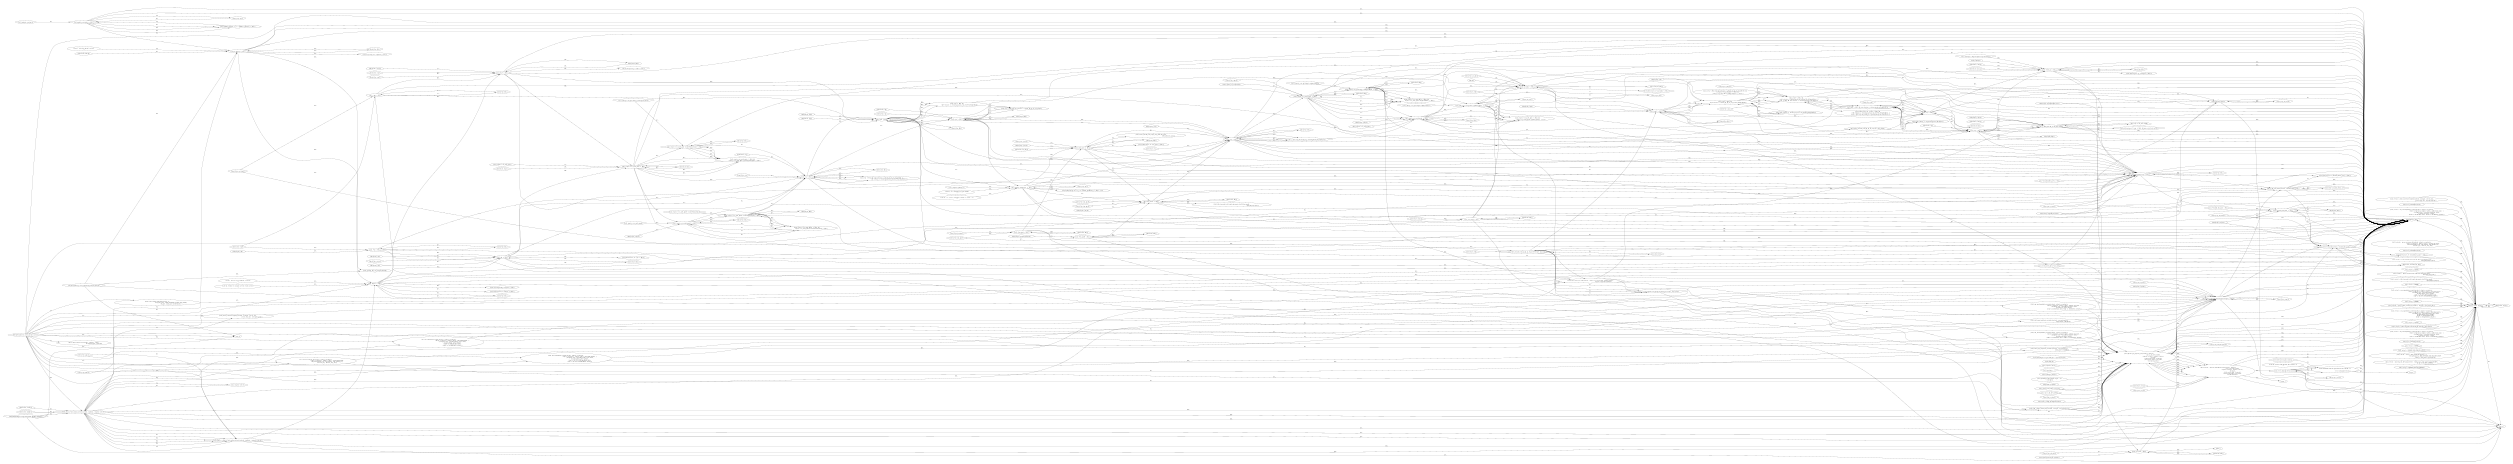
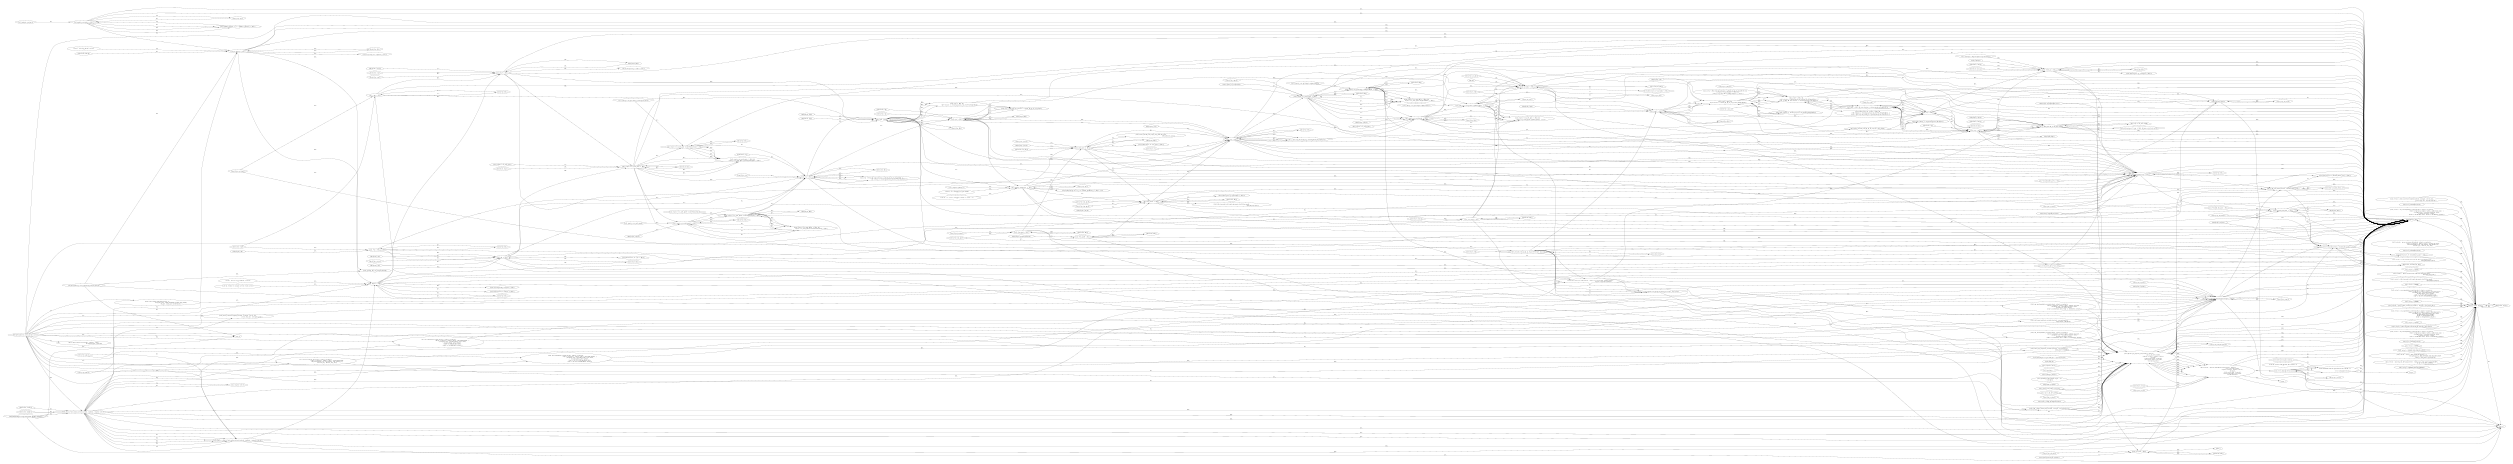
none -> (1232, 195)
